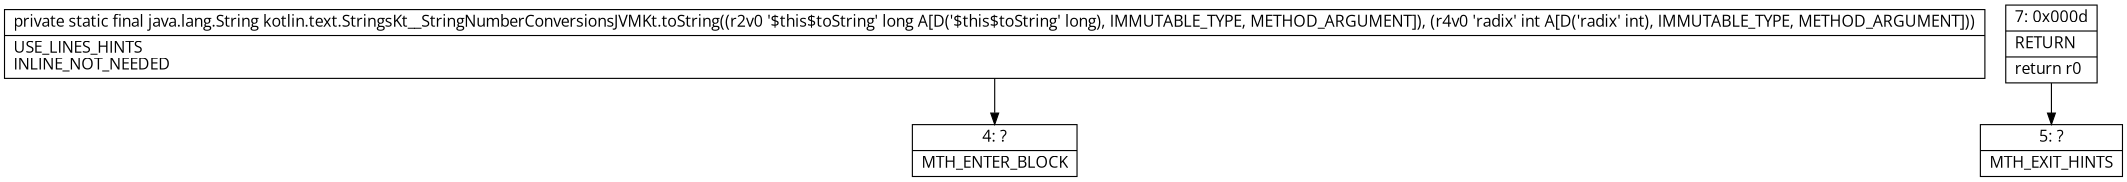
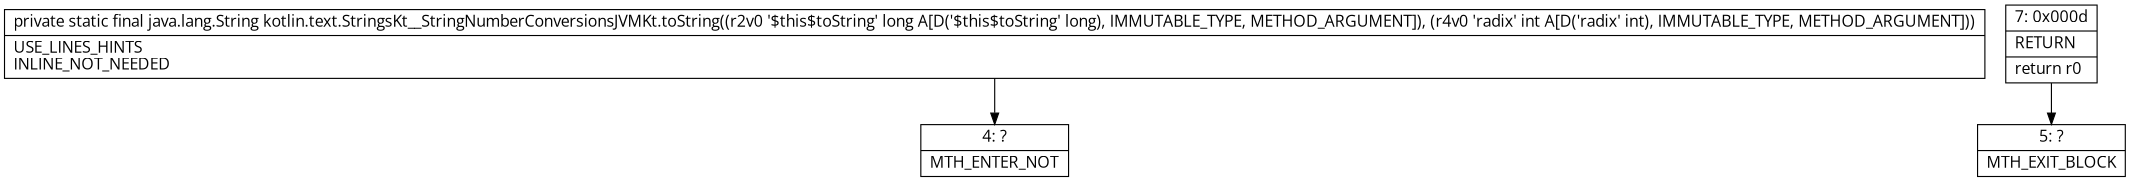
(995, 163) -> (995, 163)
(2051, 163) -> (2051, 163)
